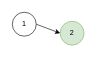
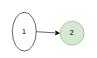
(24, 24) -> (24, 32)
